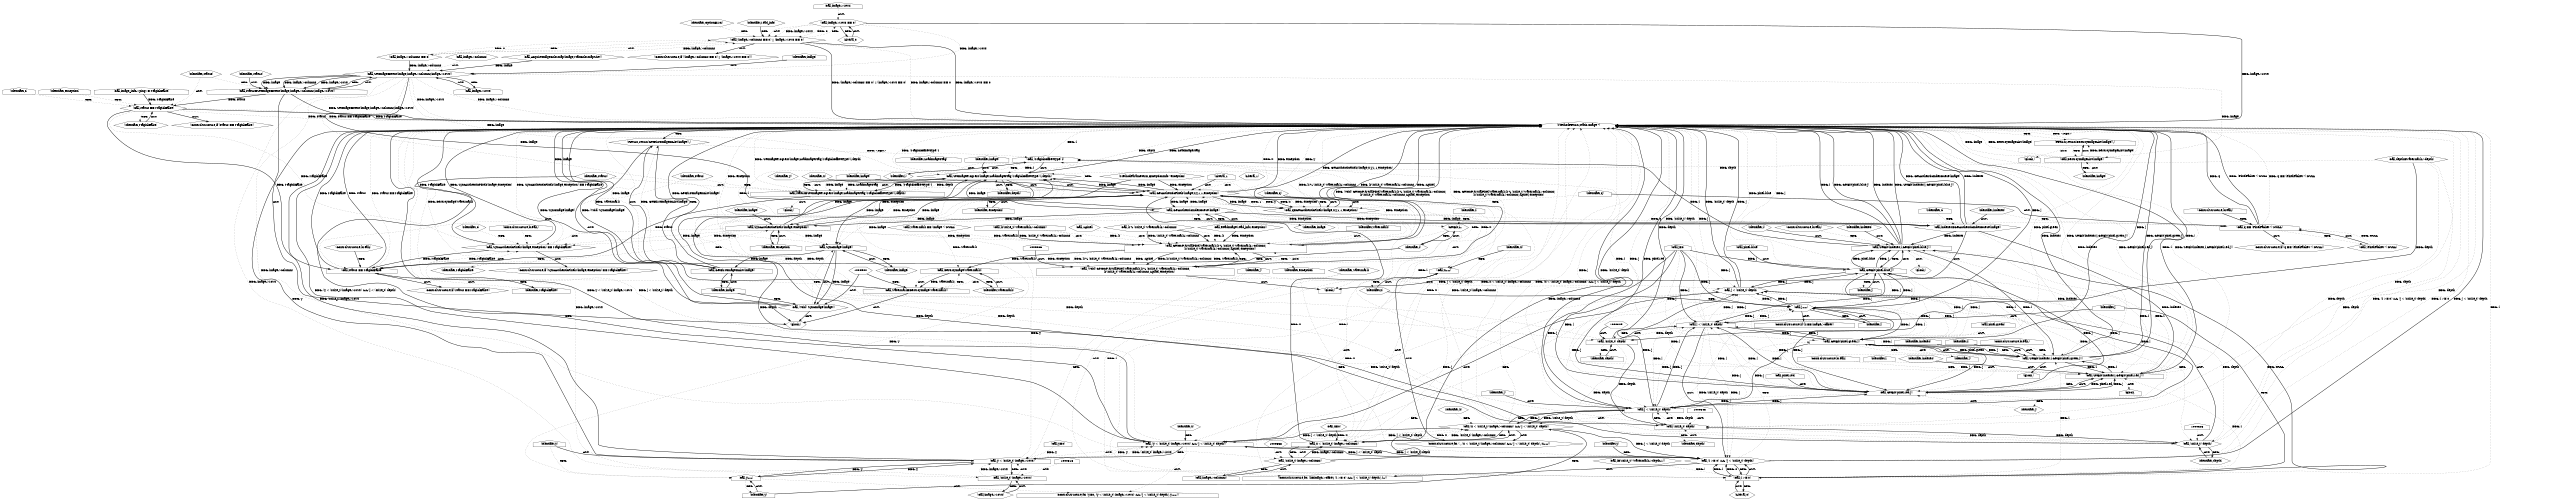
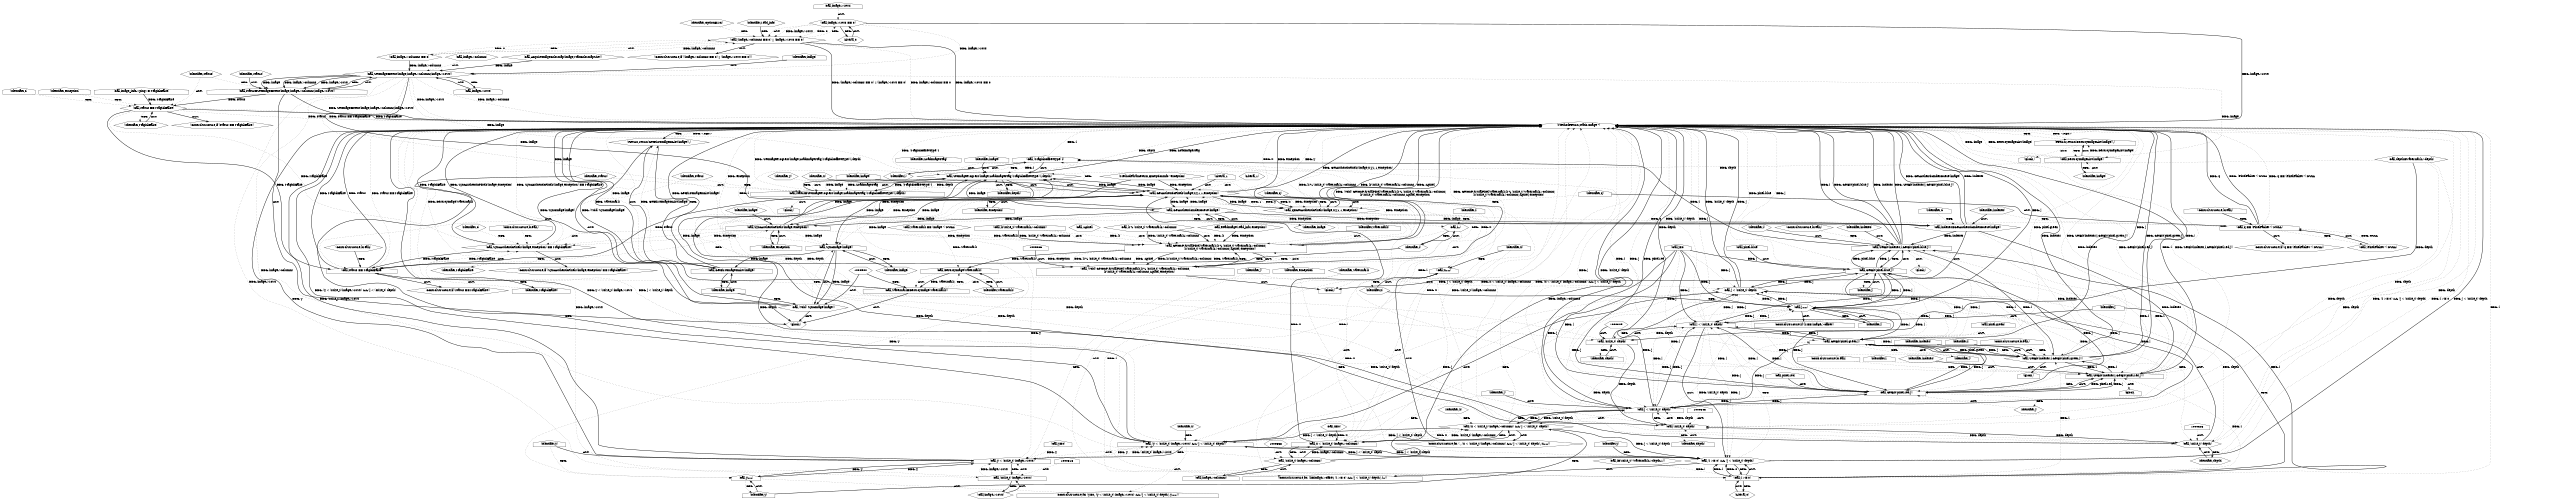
(860, 152) -> (1105, 126)
(1455, 228) -> (1455, 228)
(1878, 300) -> (1878, 300)
(1981, 357) -> (1981, 357)
(2276, 367) -> (2276, 367)
